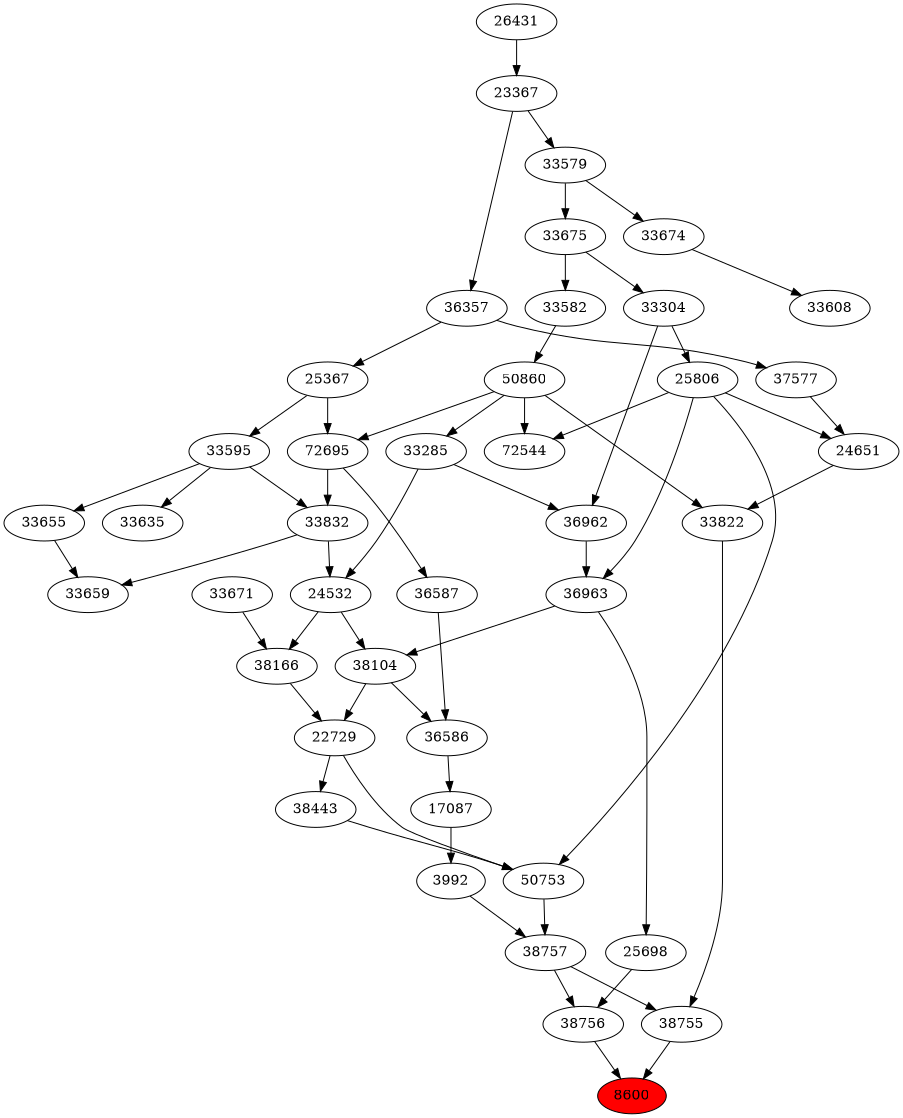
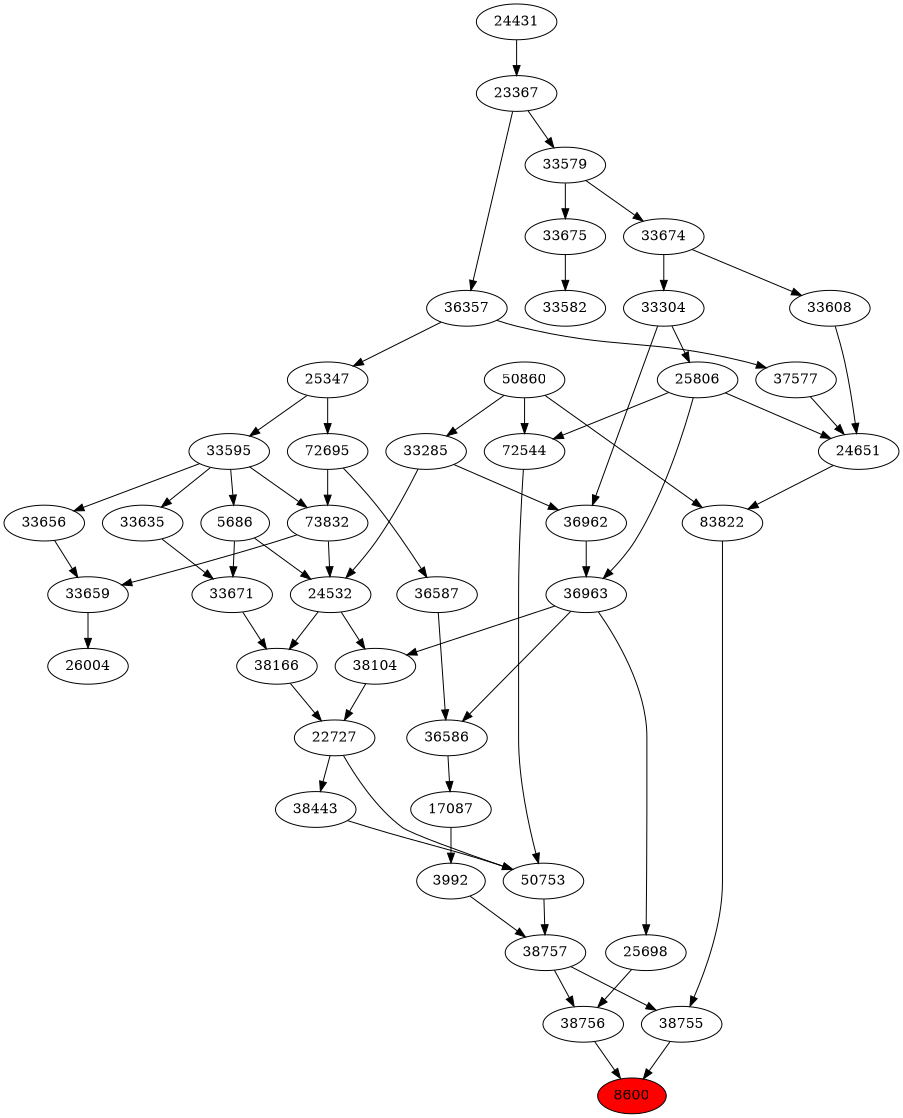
(517, 22) -> (517, 22)
(610, 269) -> (664, 268)
(548, 340) -> none
none -> (847, 374)
(328, 380) -> (328, 380)
(431, 414) -> none
(44, 523) -> (44, 523)
none -> (235, 523)
(328, 523) -> (328, 523)
(722, 523) -> (722, 523)
none -> (184, 556)
(729, 641) -> (519, 653)
none -> (88, 666)
(407, 698) -> (525, 657)
(335, 738) -> (335, 738)
